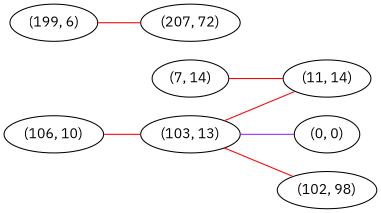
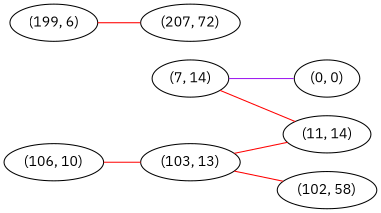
(267, 134) -> (261, 79)
(327, 190) -> (327, 190)
